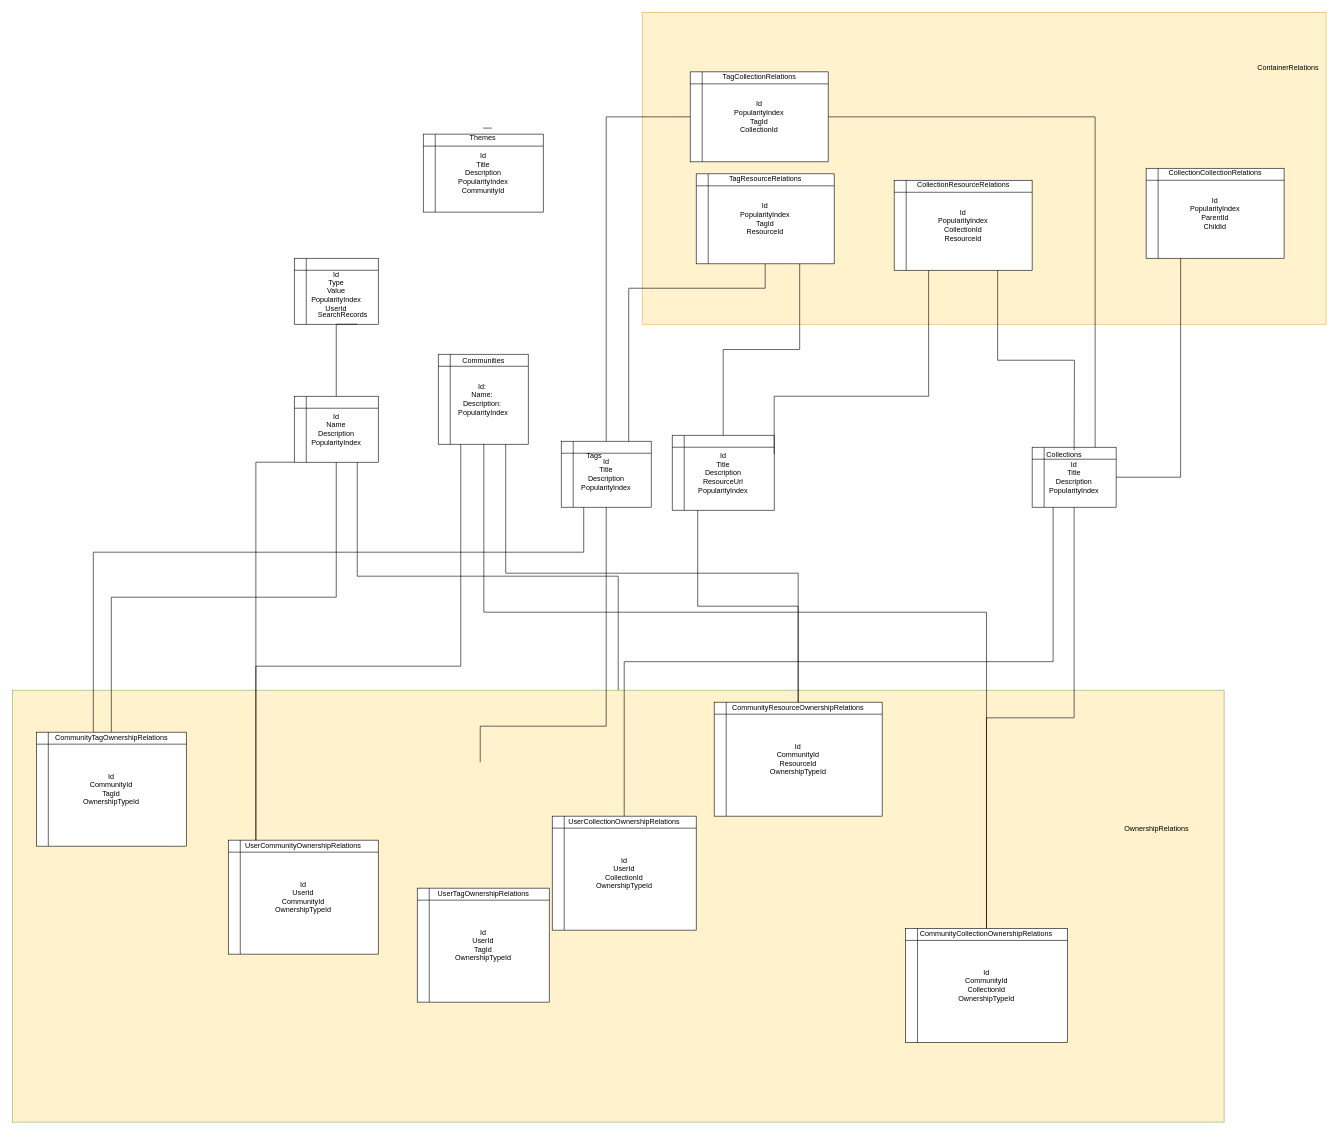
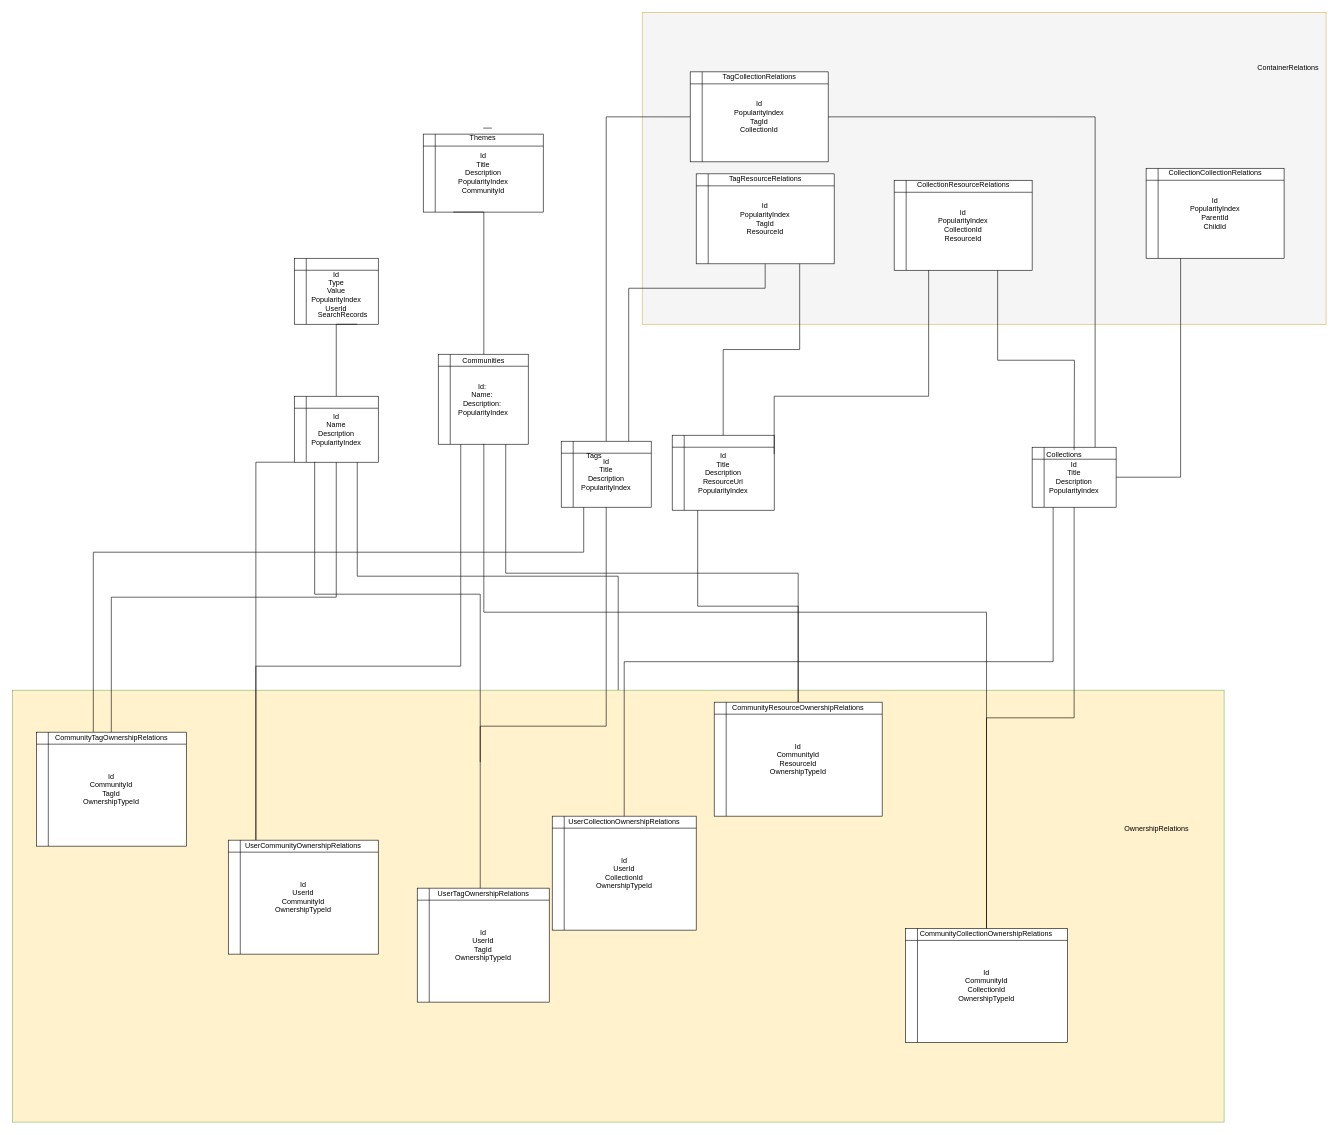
(984, 168) -> (984, 168)
none -> (484, 268)
none -> (396, 594)
